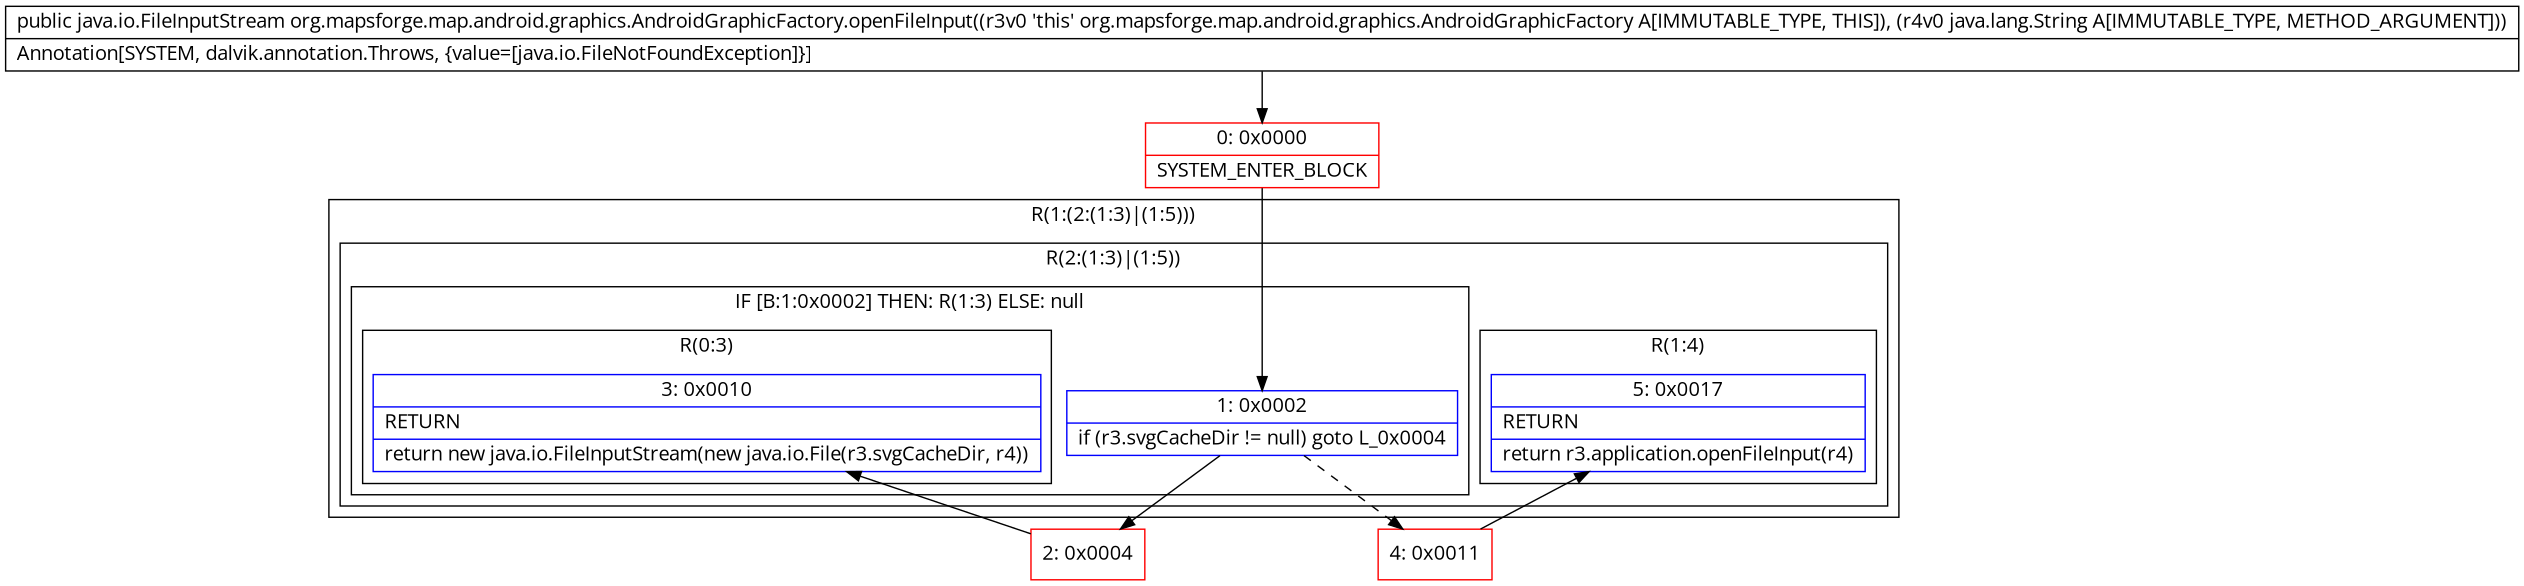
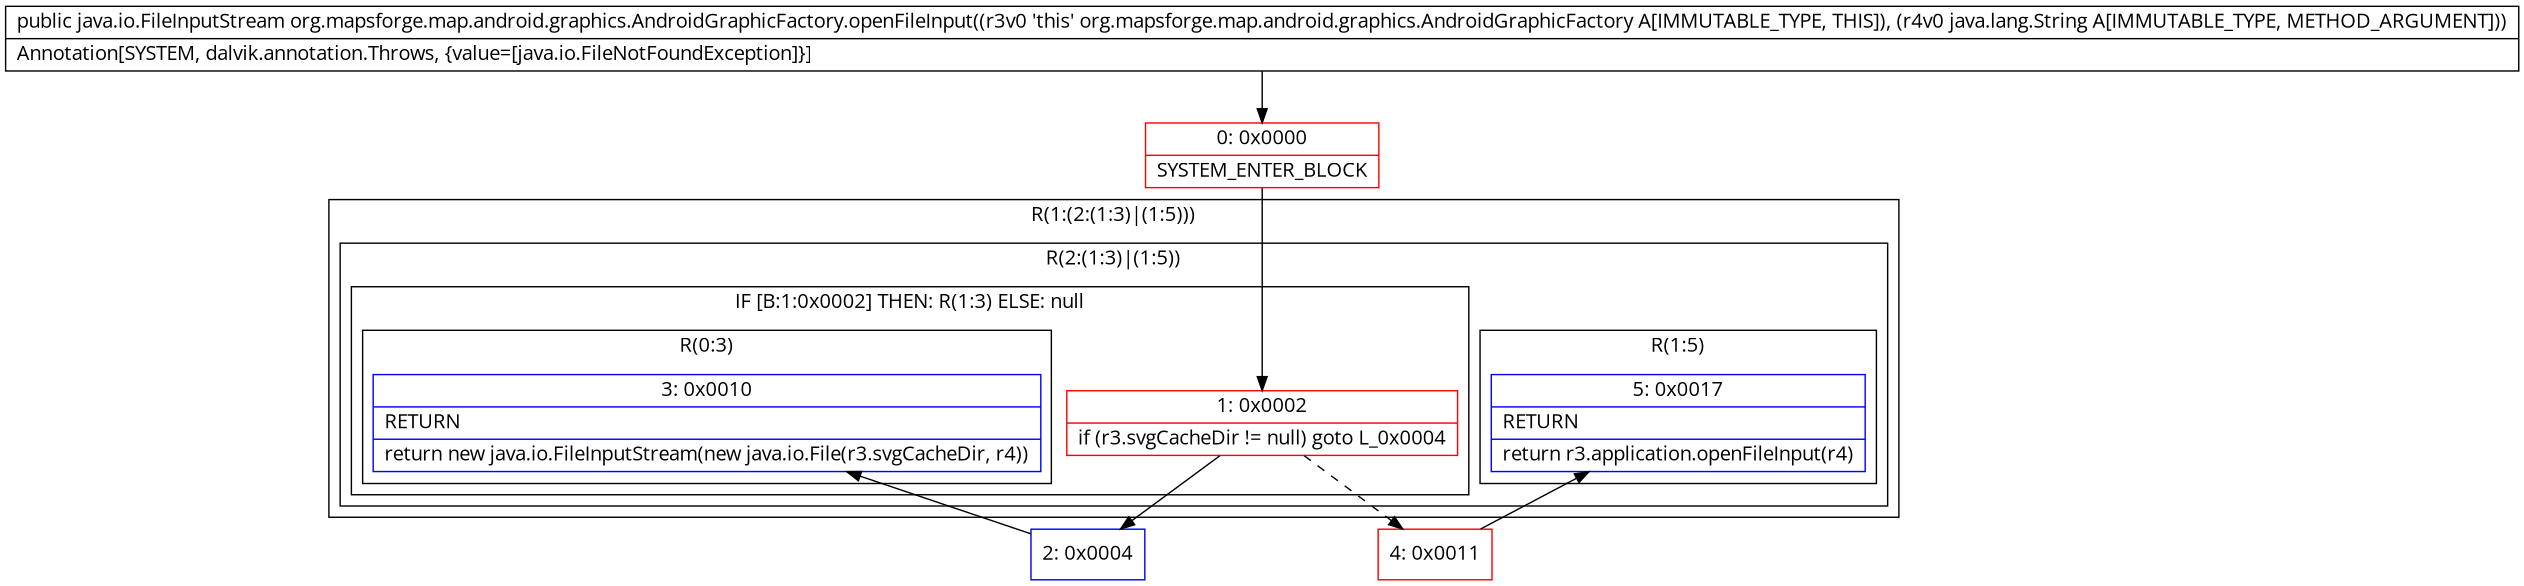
(1678, 346) -> (1678, 346)
(1262, 423) -> (1262, 423)
(1088, 554) -> (1088, 554)
